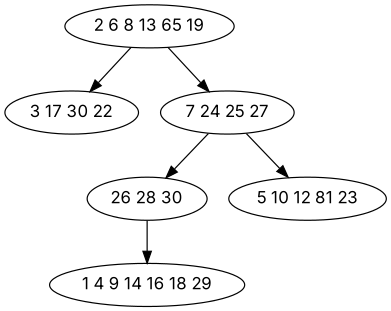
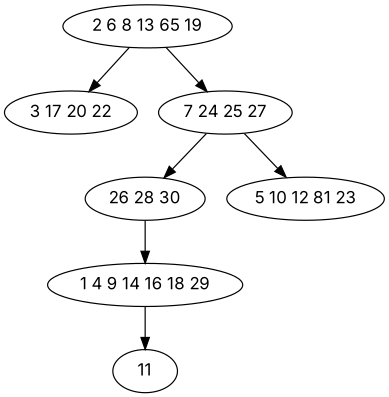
(72, 113) -> (71, 113)
none -> (145, 371)
